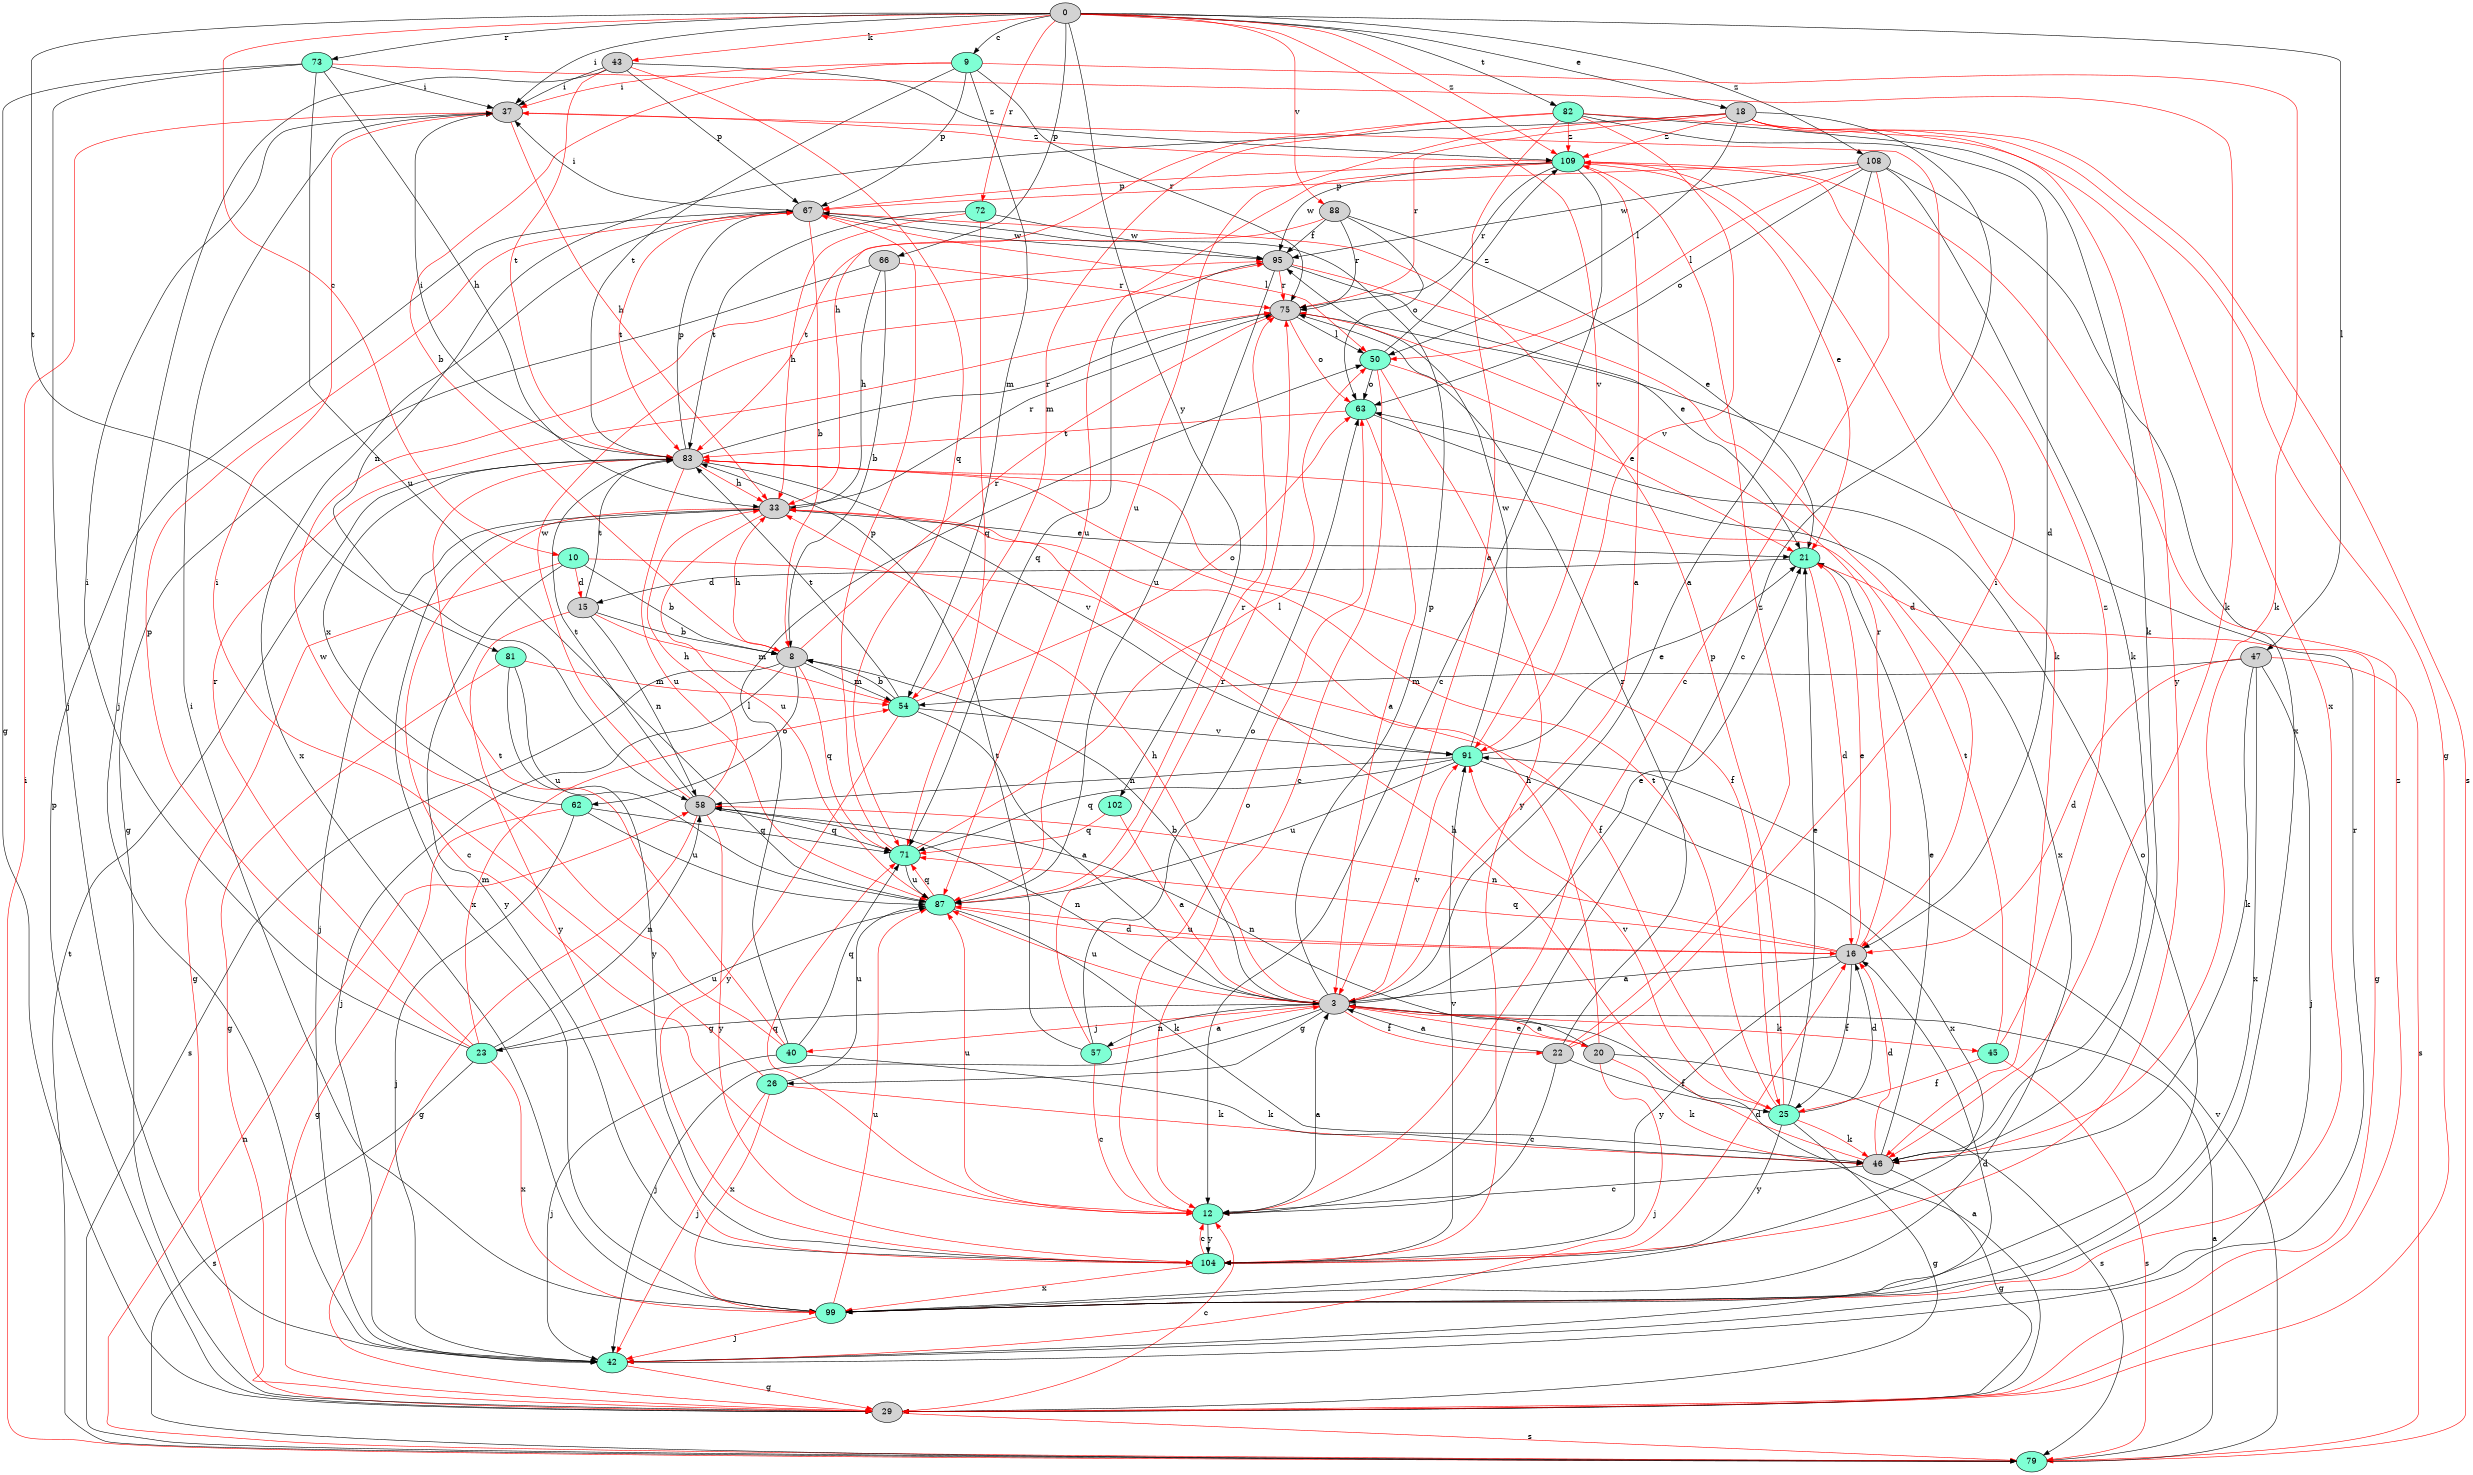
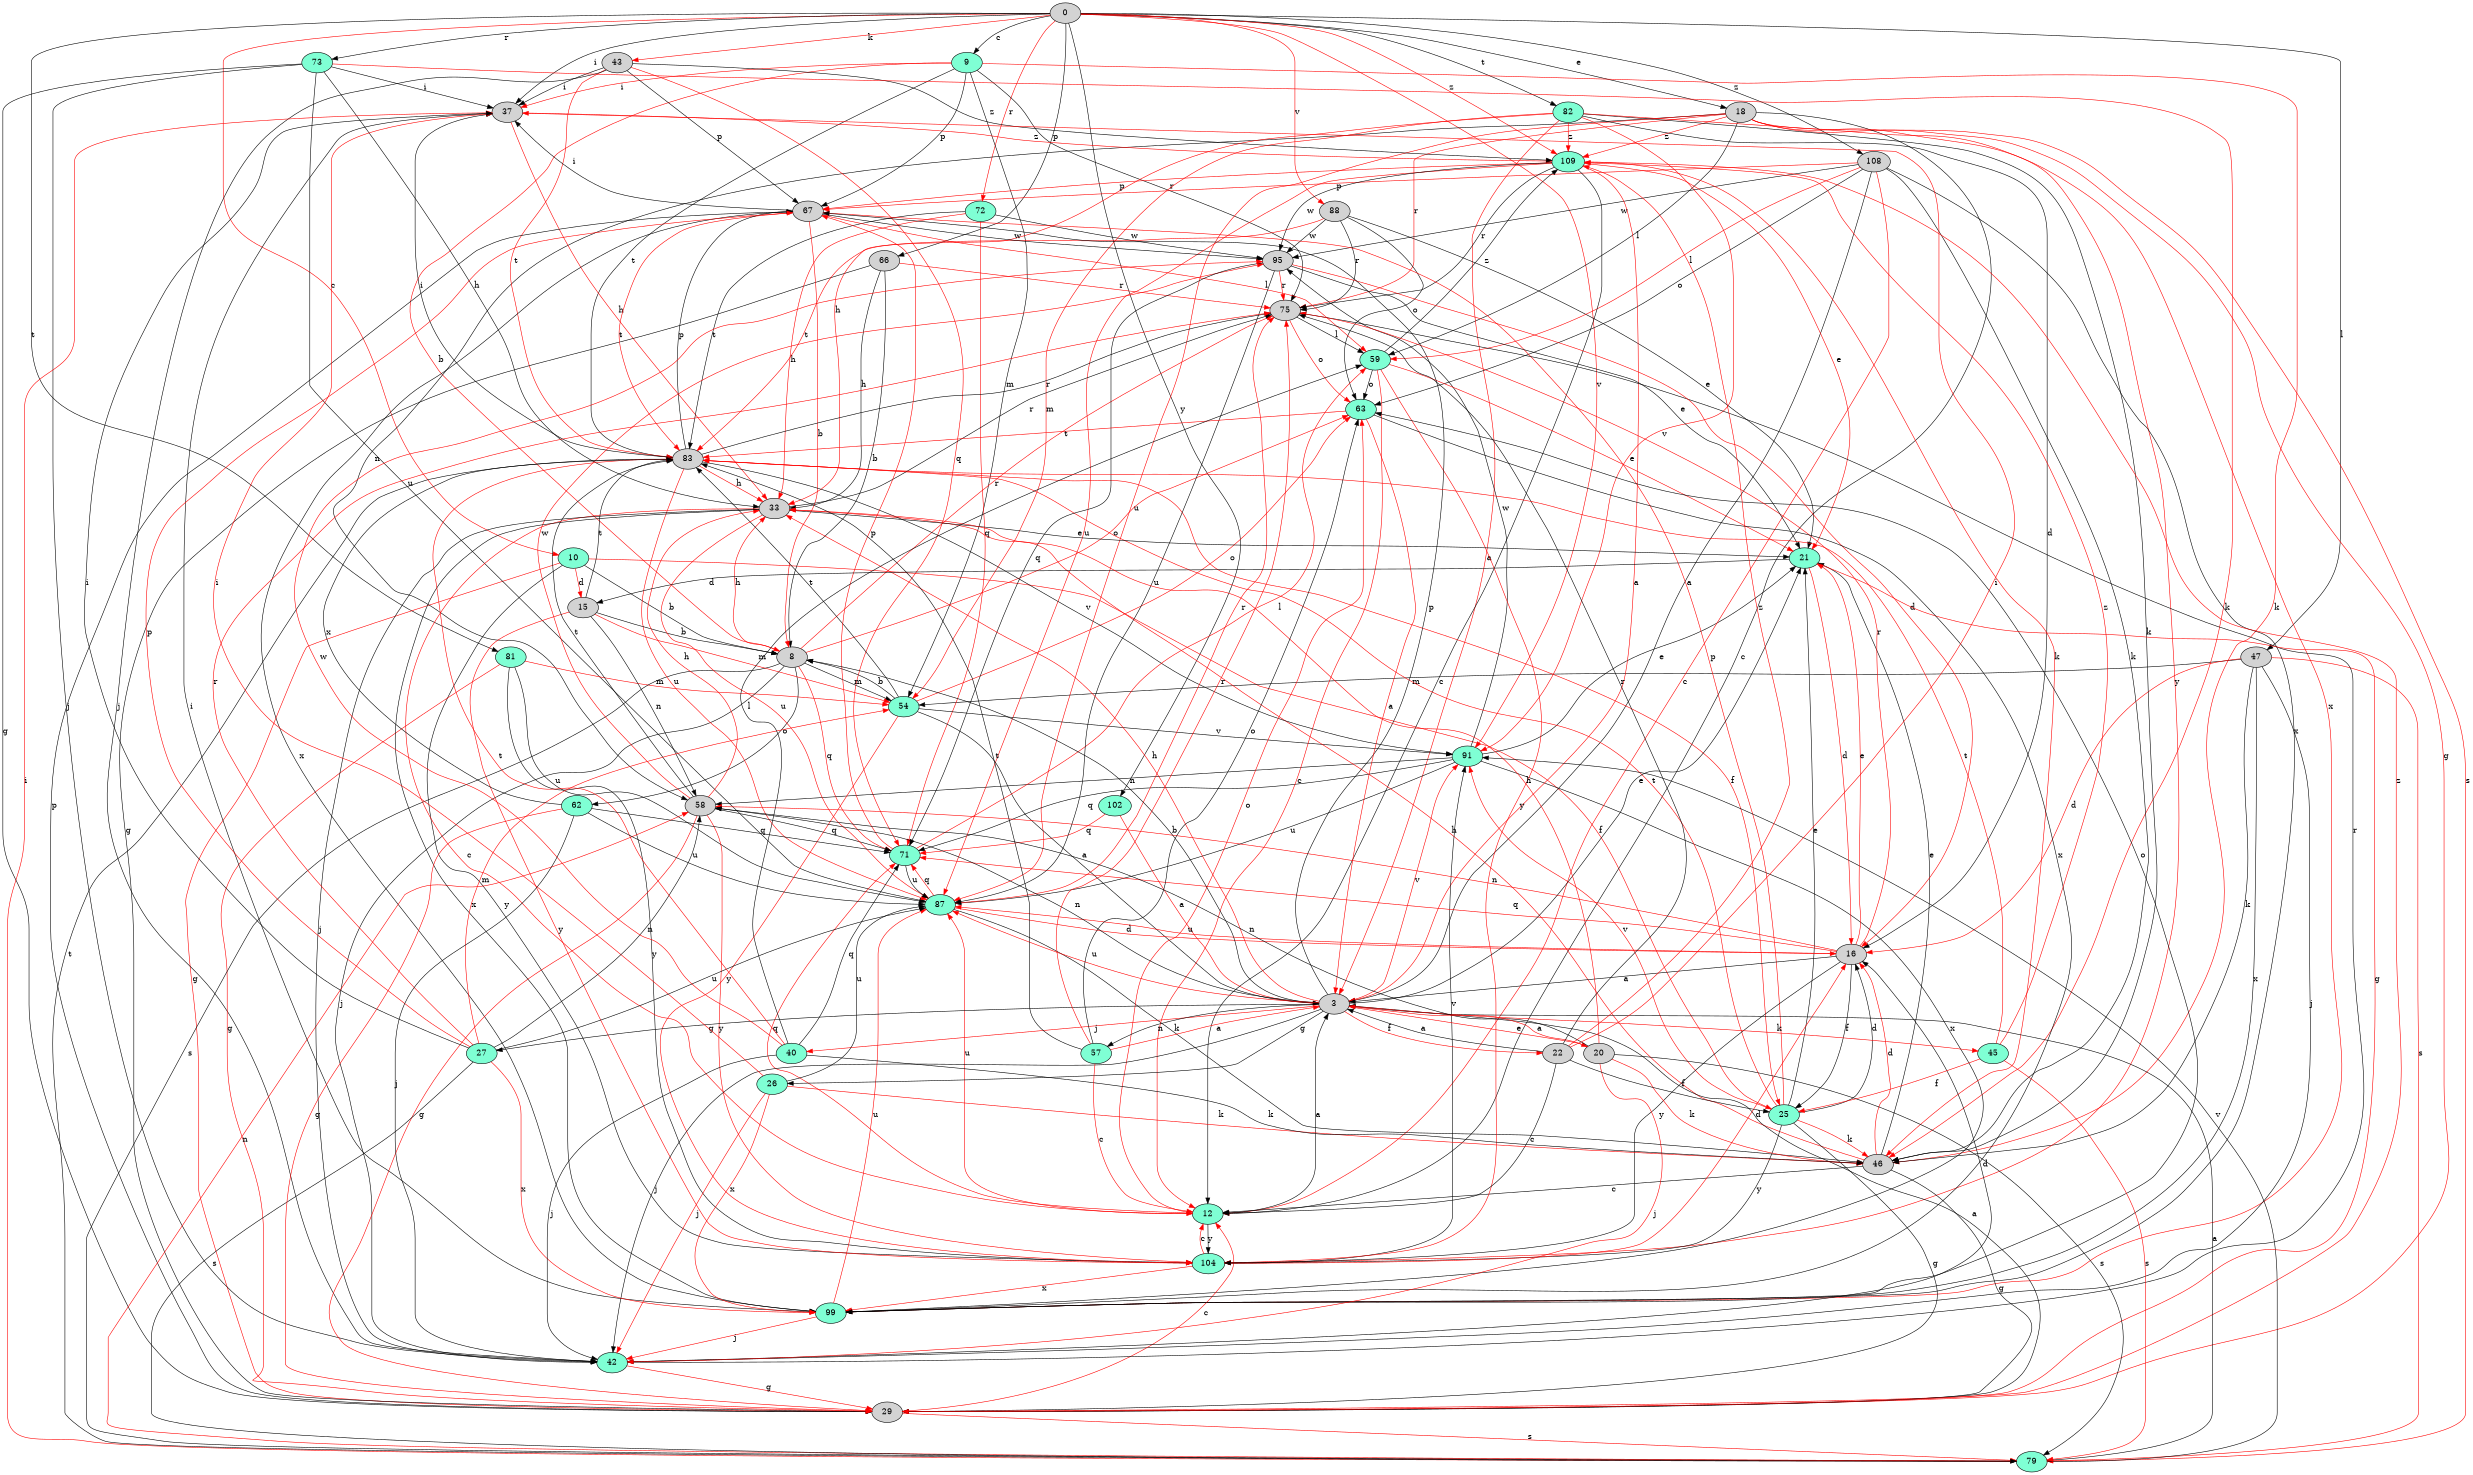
(1313, 236) -> (1313, 236)
(1375, 360) -> (1375, 360)
none -> (1083, 550)
(482, 1053) -> (482, 1053)
